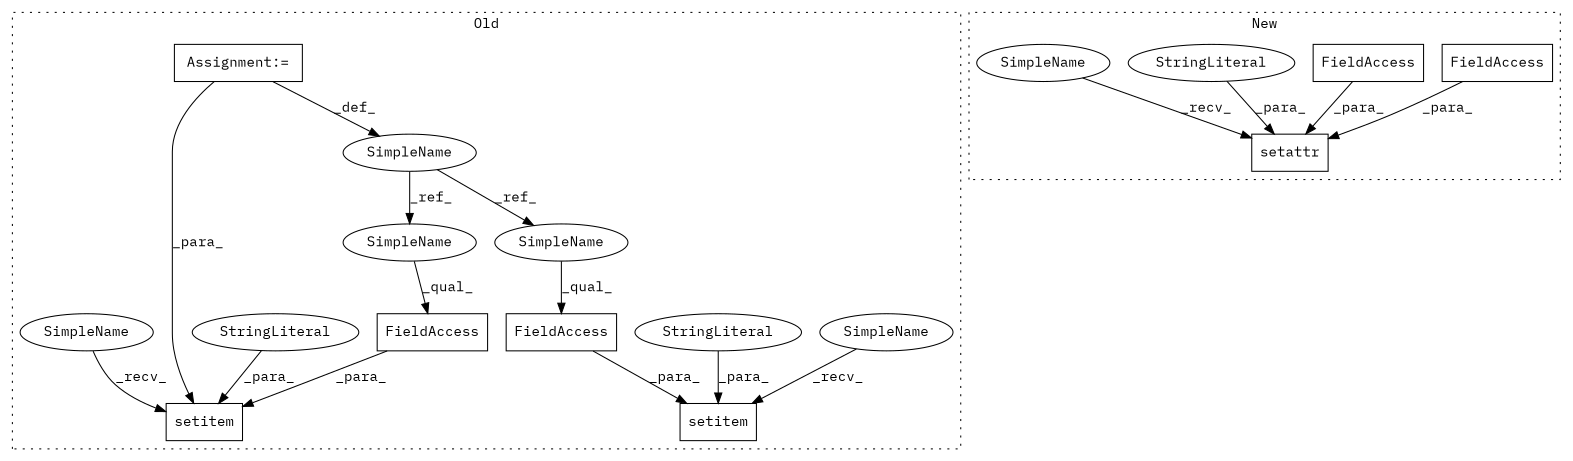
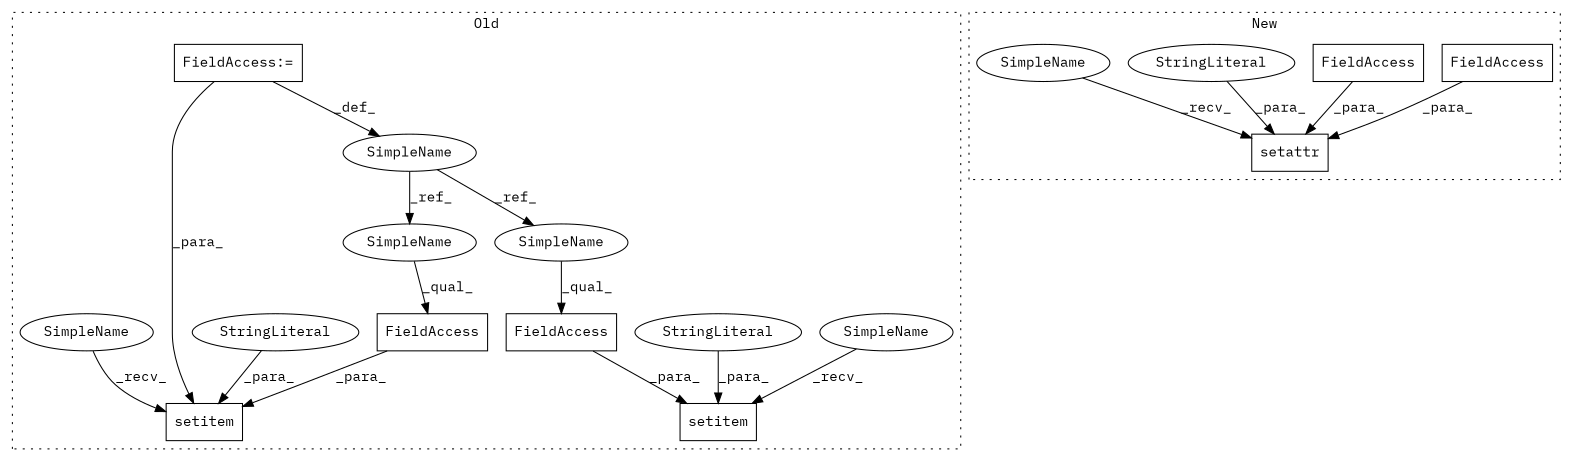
(238, 63) -> (238, 63)
